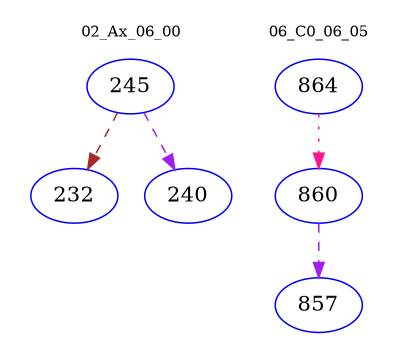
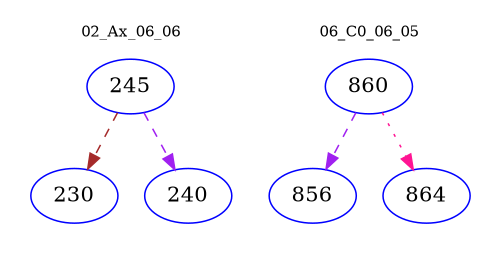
(131, 33) -> (131, 33)
(319, 134) -> (394, 134)
(74, 196) -> (74, 196)
(319, 305) -> (313, 196)
